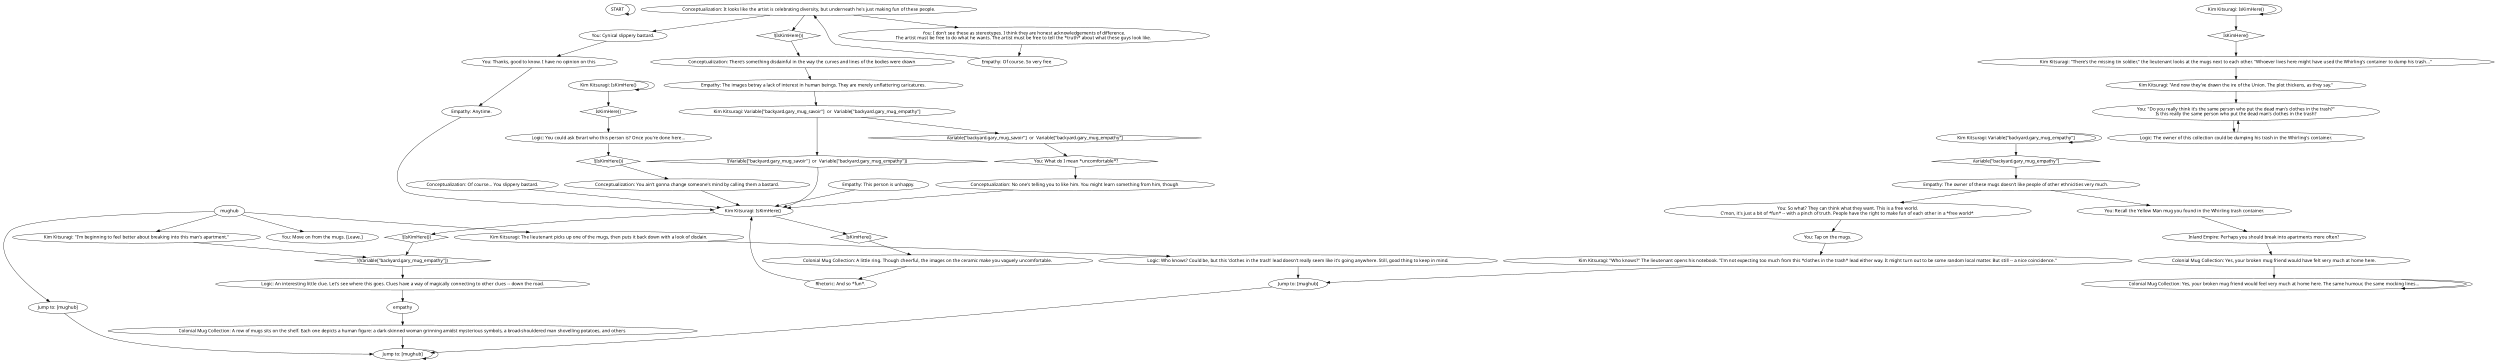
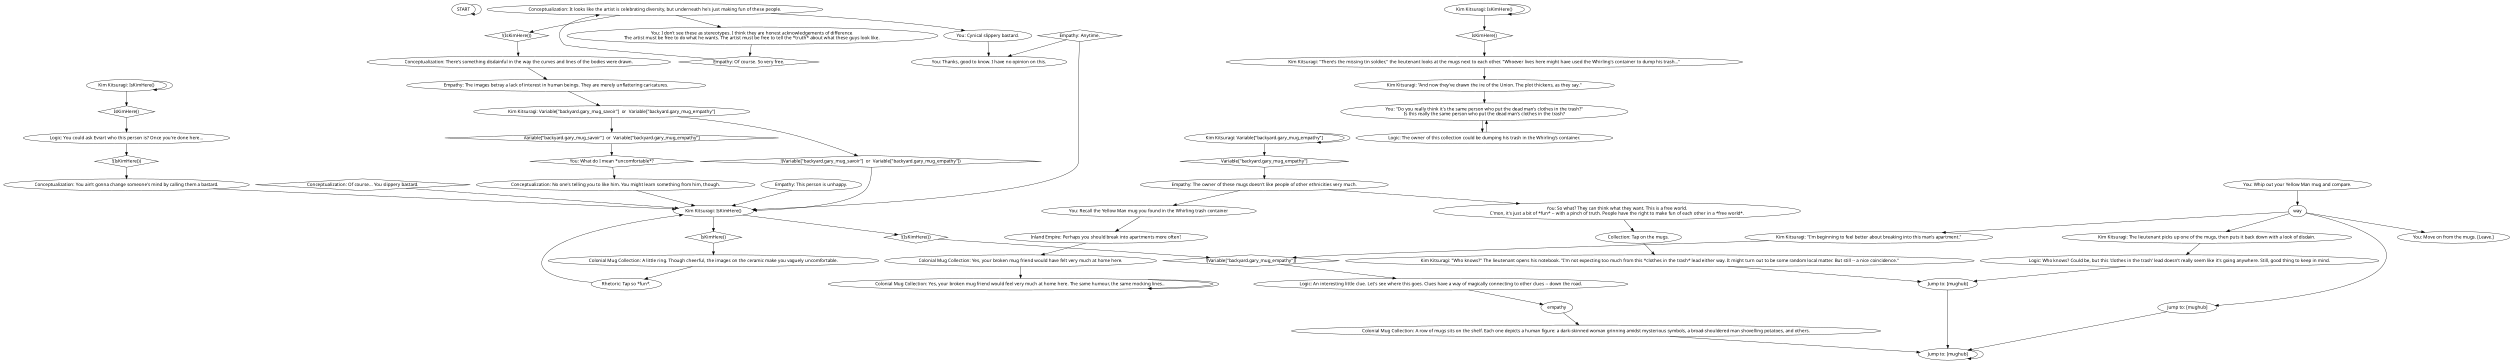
(1017, 62) -> (749, 62)
(507, 86) -> (1039, 48)
(472, 112) -> (1080, 36)
(482, 185) -> (363, 185)
none -> (2298, 185)
(229, 211) -> (2298, 211)
(1828, 237) -> (1638, 237)
(840, 284) -> (626, 284)
